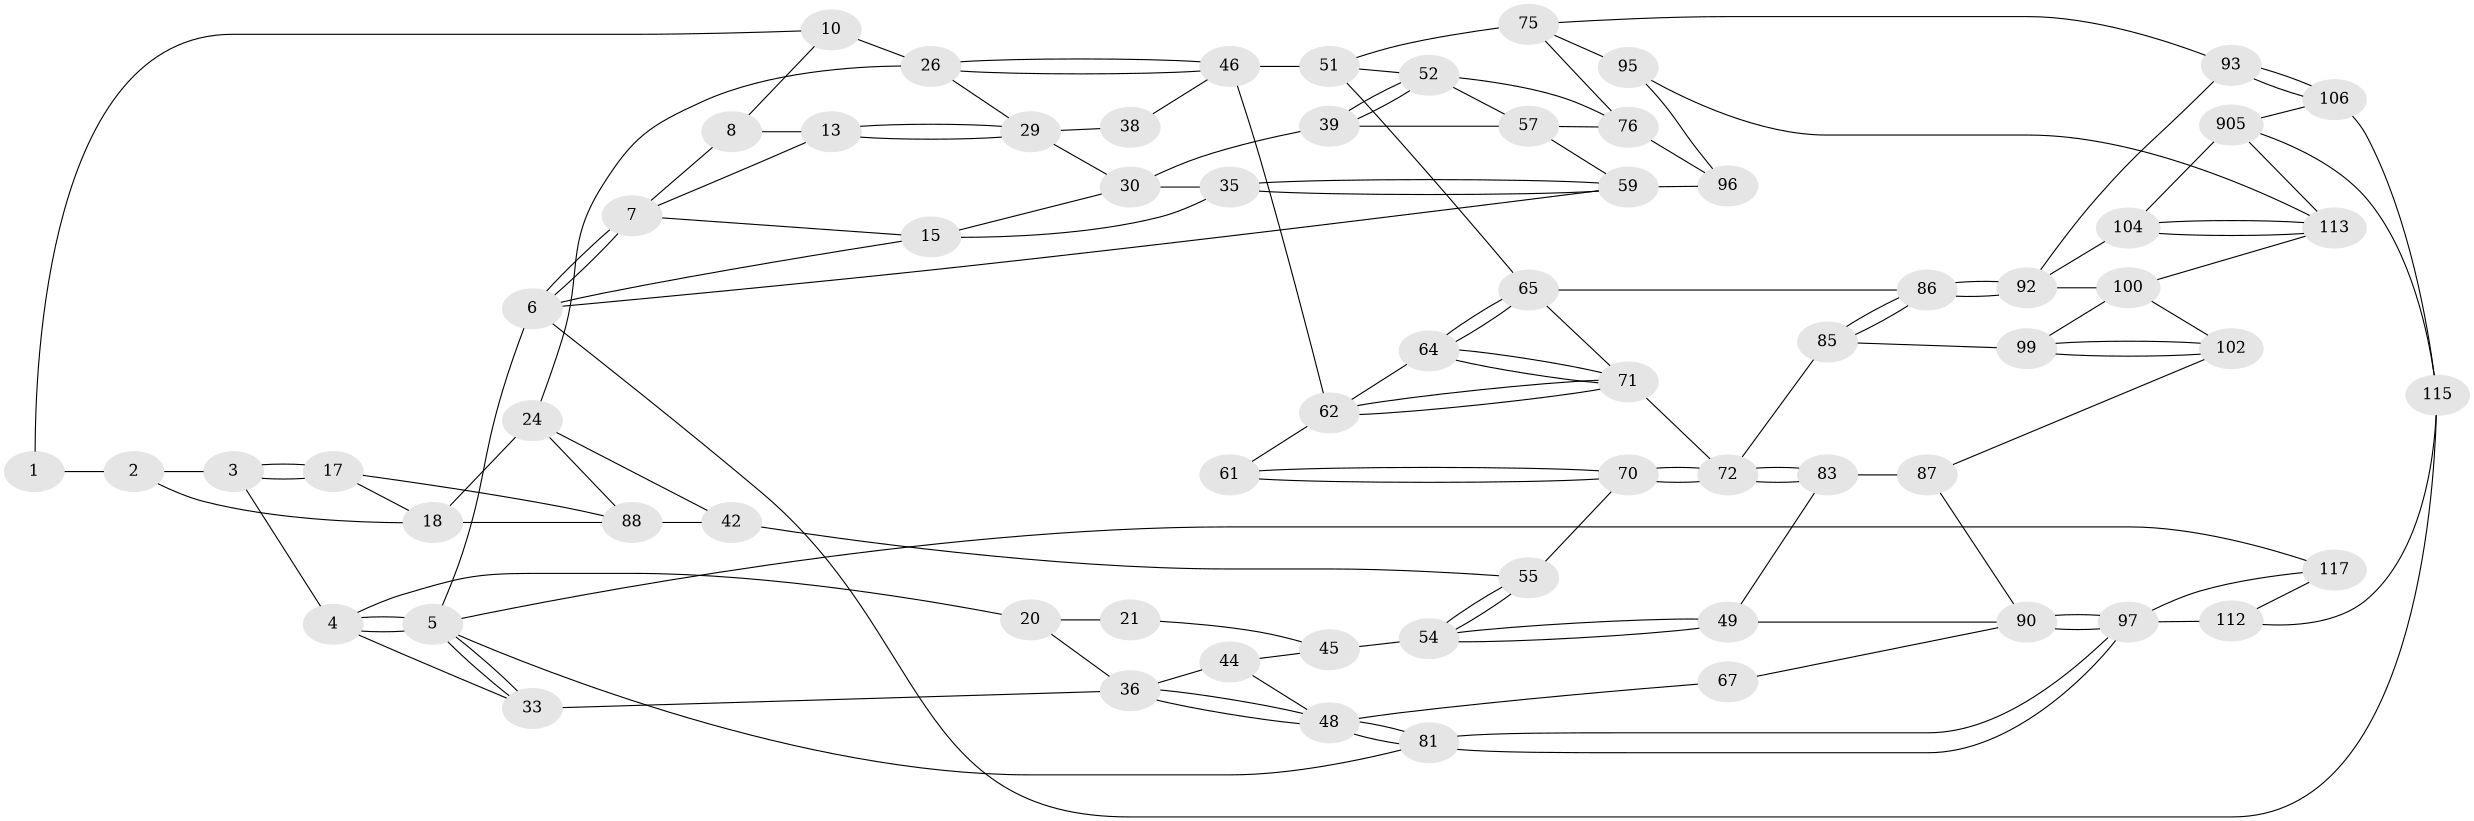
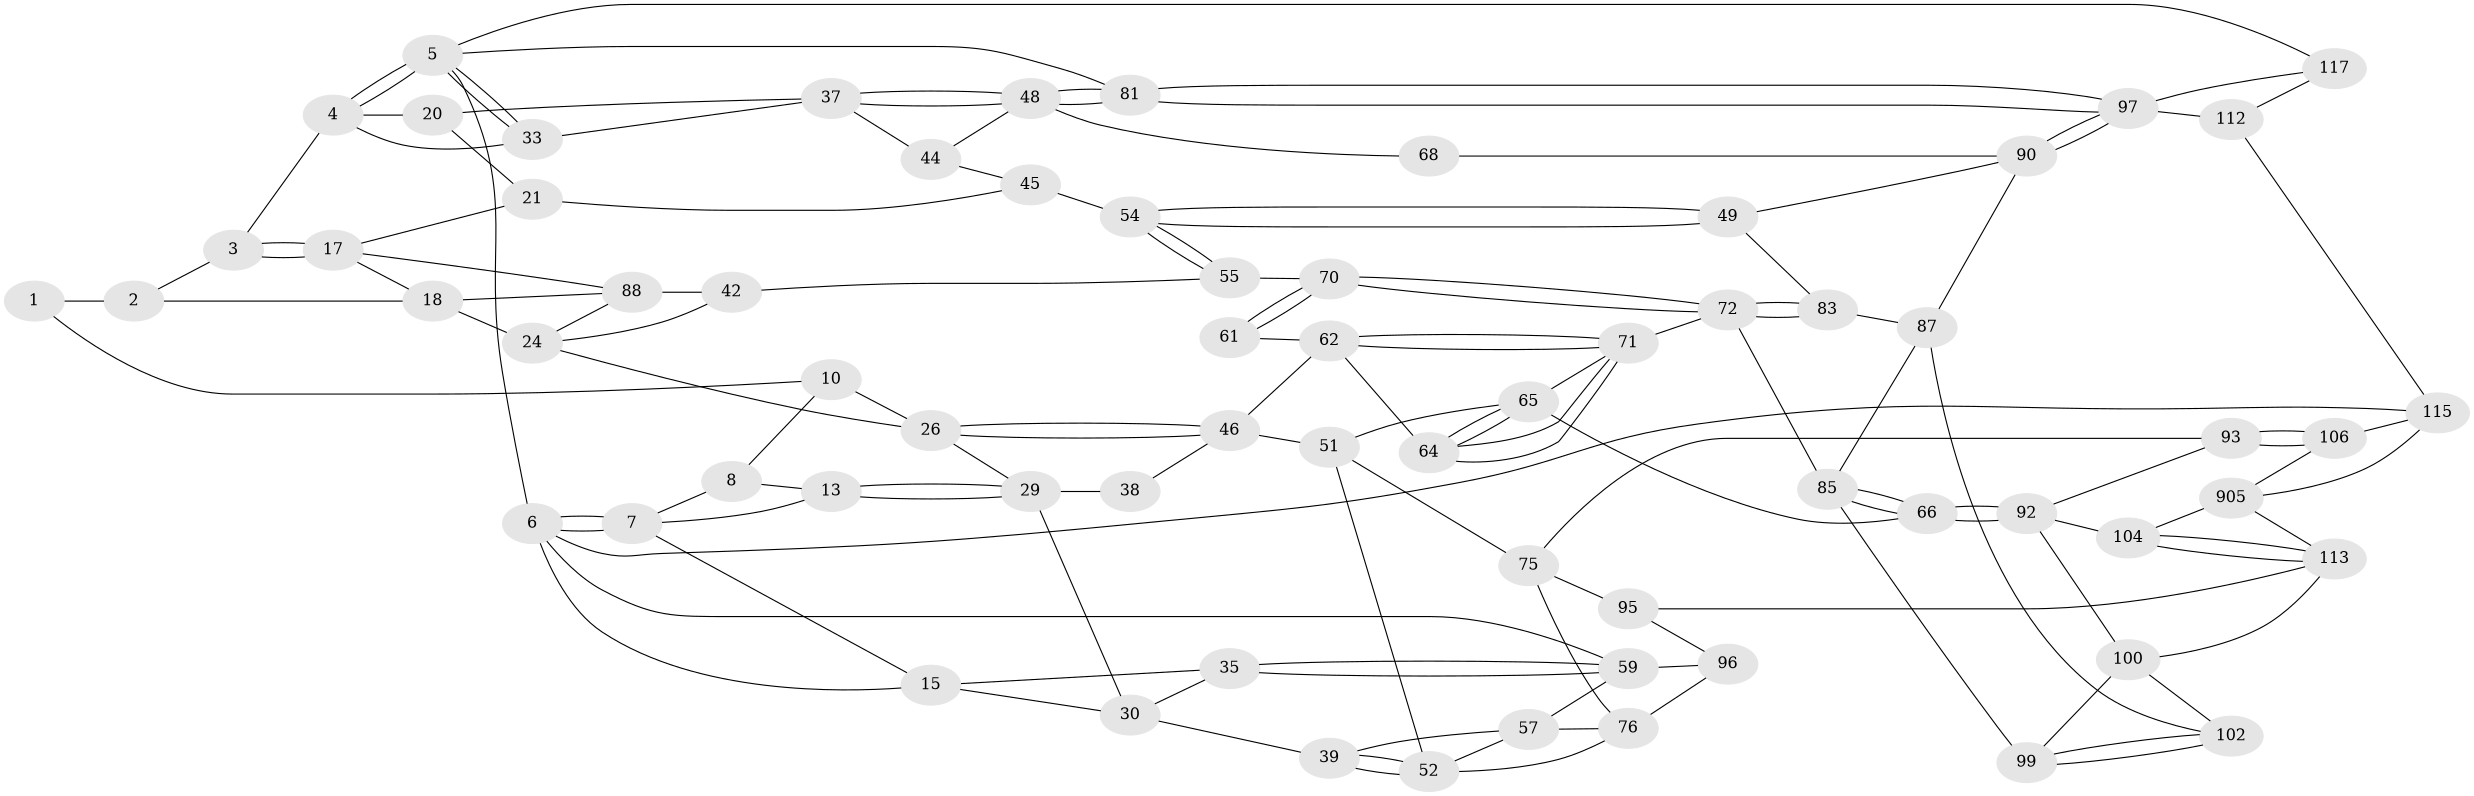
none -> (433, 225)
(1927, 290) -> (1927, 514)
none -> (1874, 415)
(1728, 682) -> (1429, 156)
(1130, 691) -> (831, 99)
